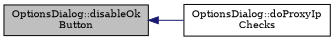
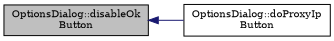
(257, 20) -> (257, 20)
